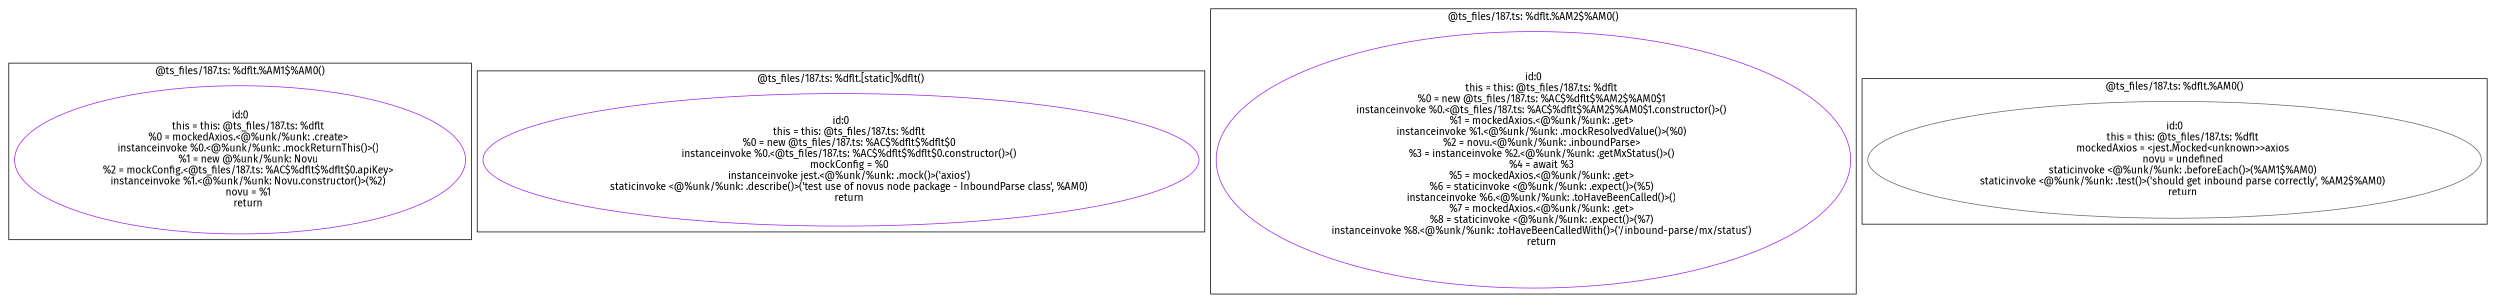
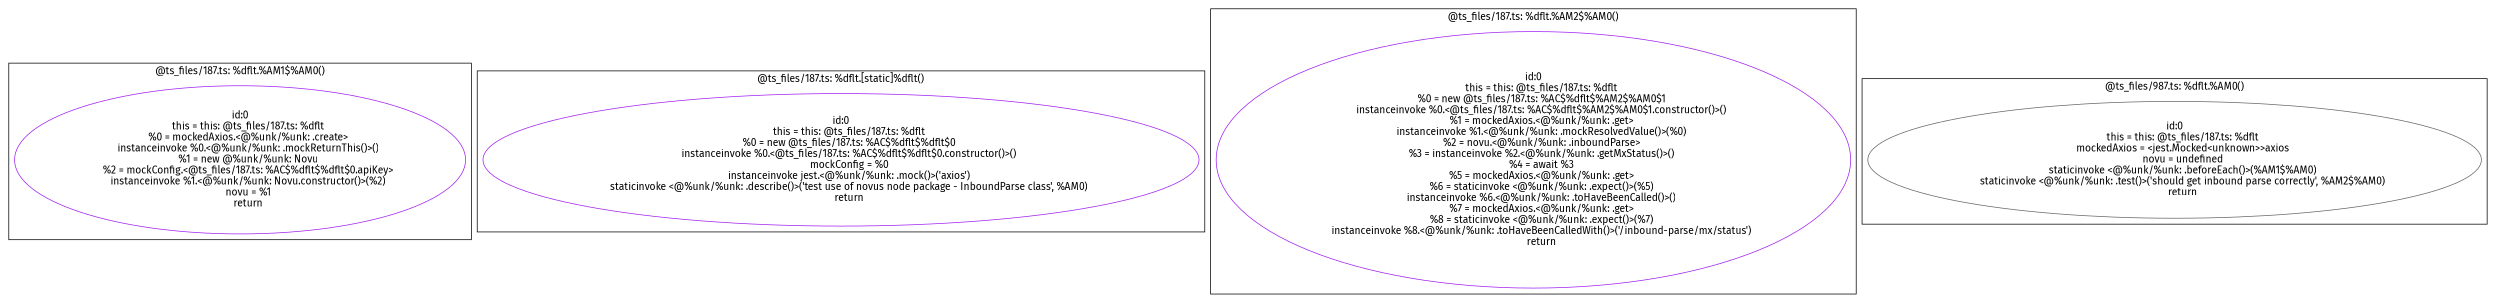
(2175, 87) -> (2175, 87)
